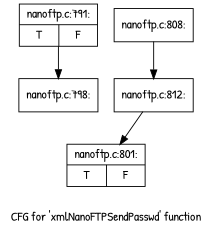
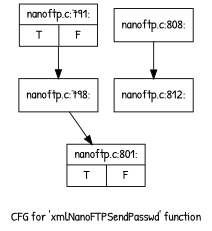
(134, 124) -> (78, 124)
